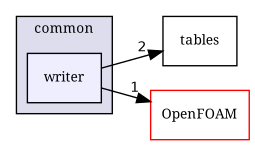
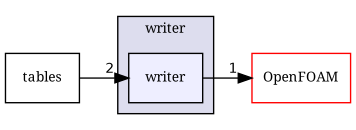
(64, 29) -> (166, 29)
(125, 61) -> (97, 78)
